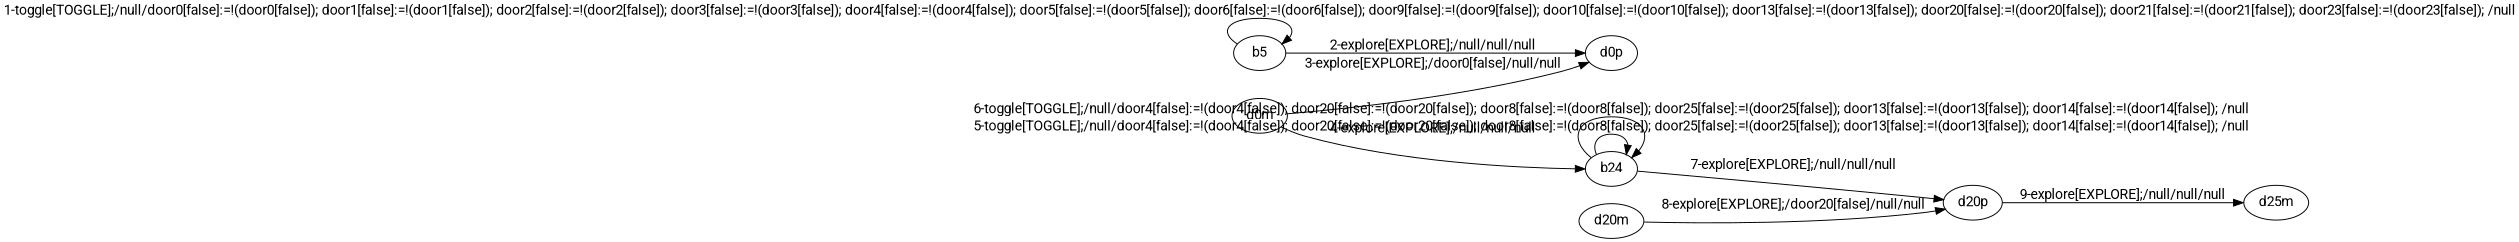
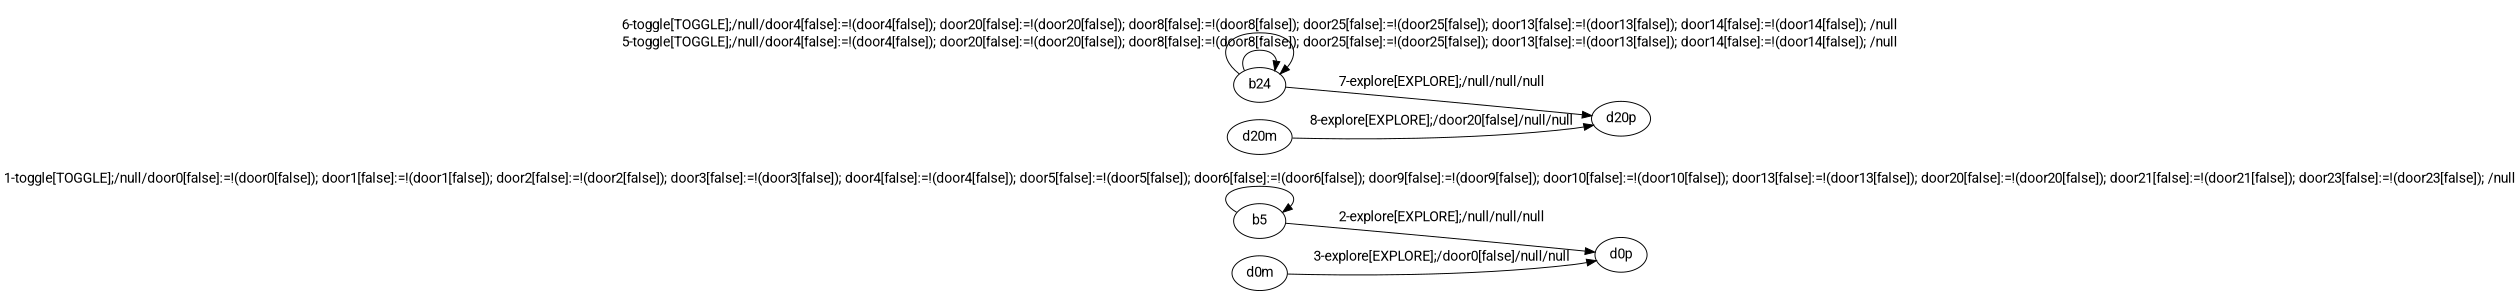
(1426, 159) -> none
(2276, 203) -> none
